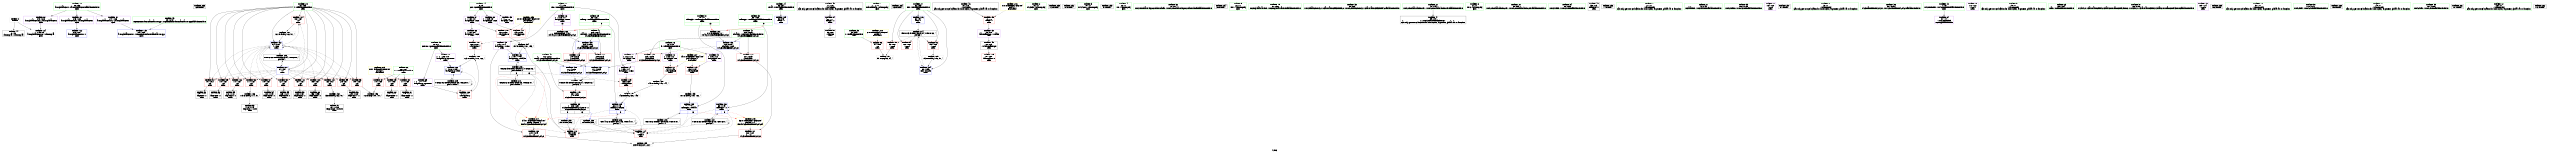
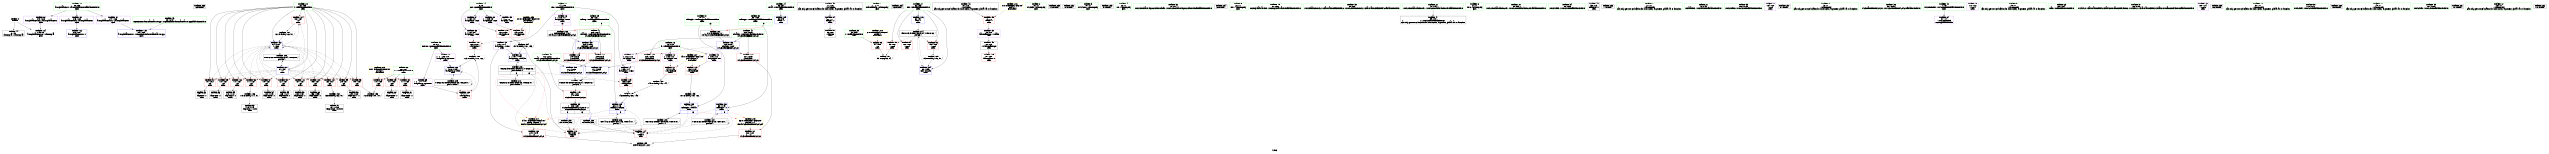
(472, 26) -> (461, 18)
